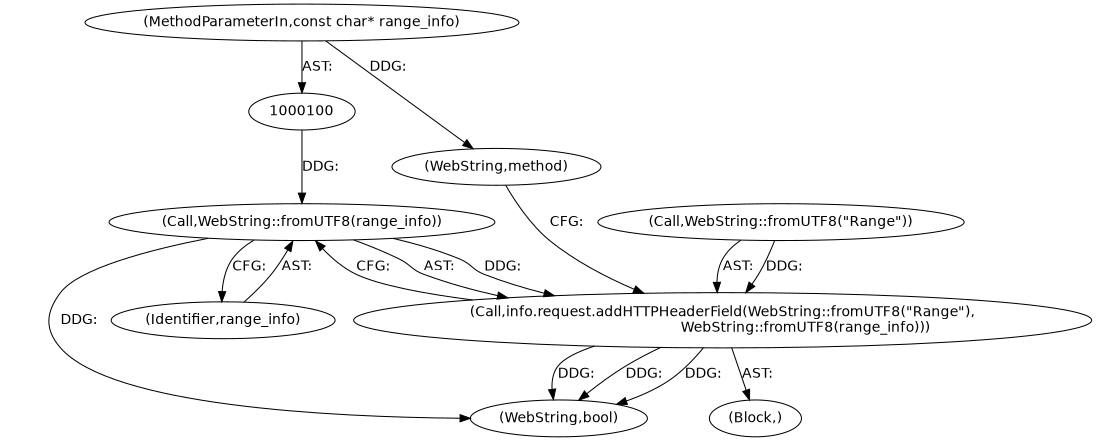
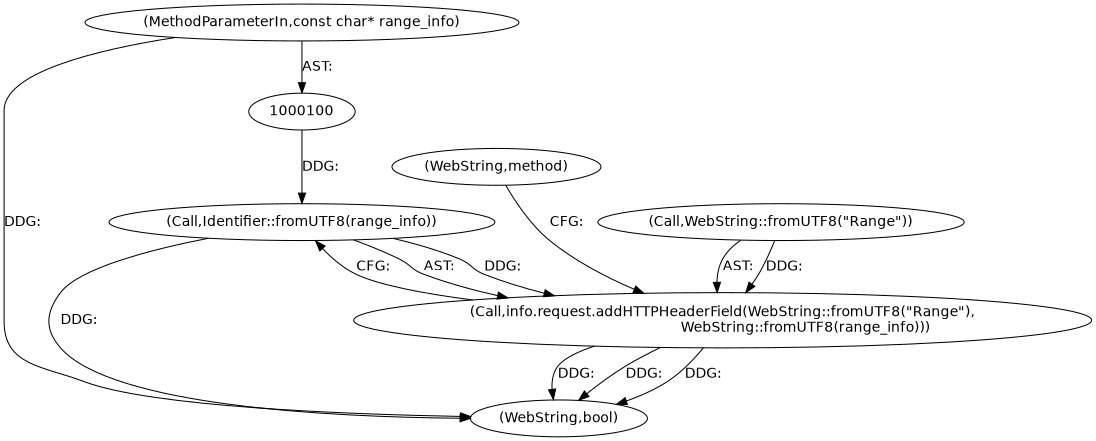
(395, 92) -> (21, 357)
(302, 222) -> (302, 222)
(223, 320) -> none
(755, 418) -> none
